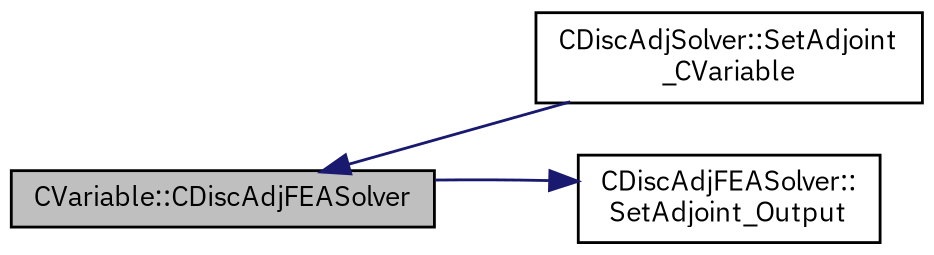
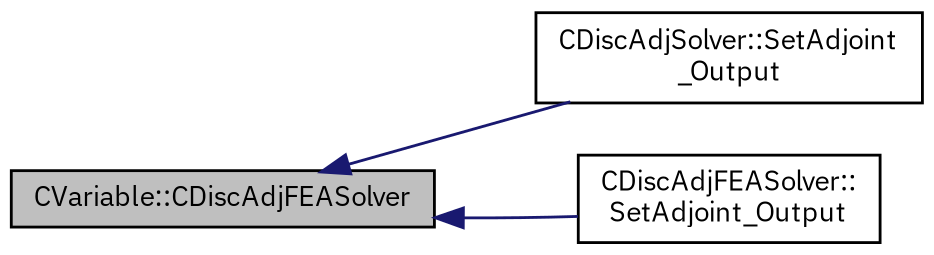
(729, 58) -> (729, 58)
(492, 180) -> (521, 218)
